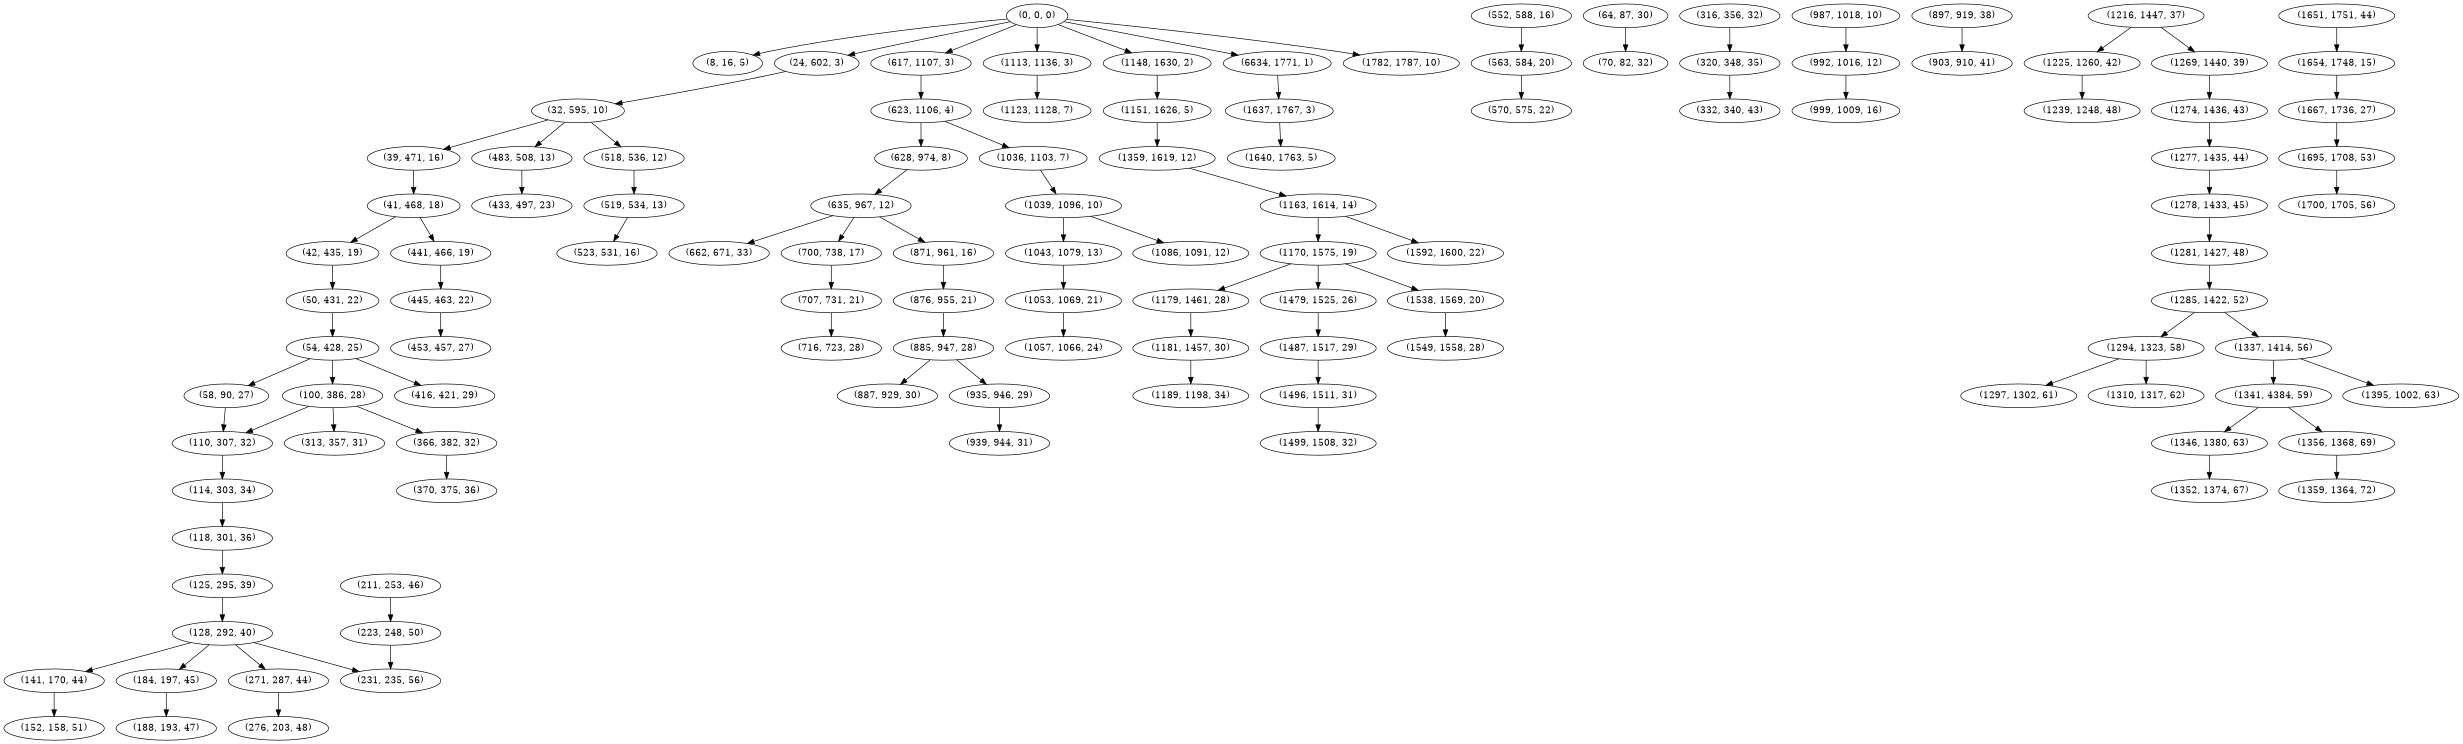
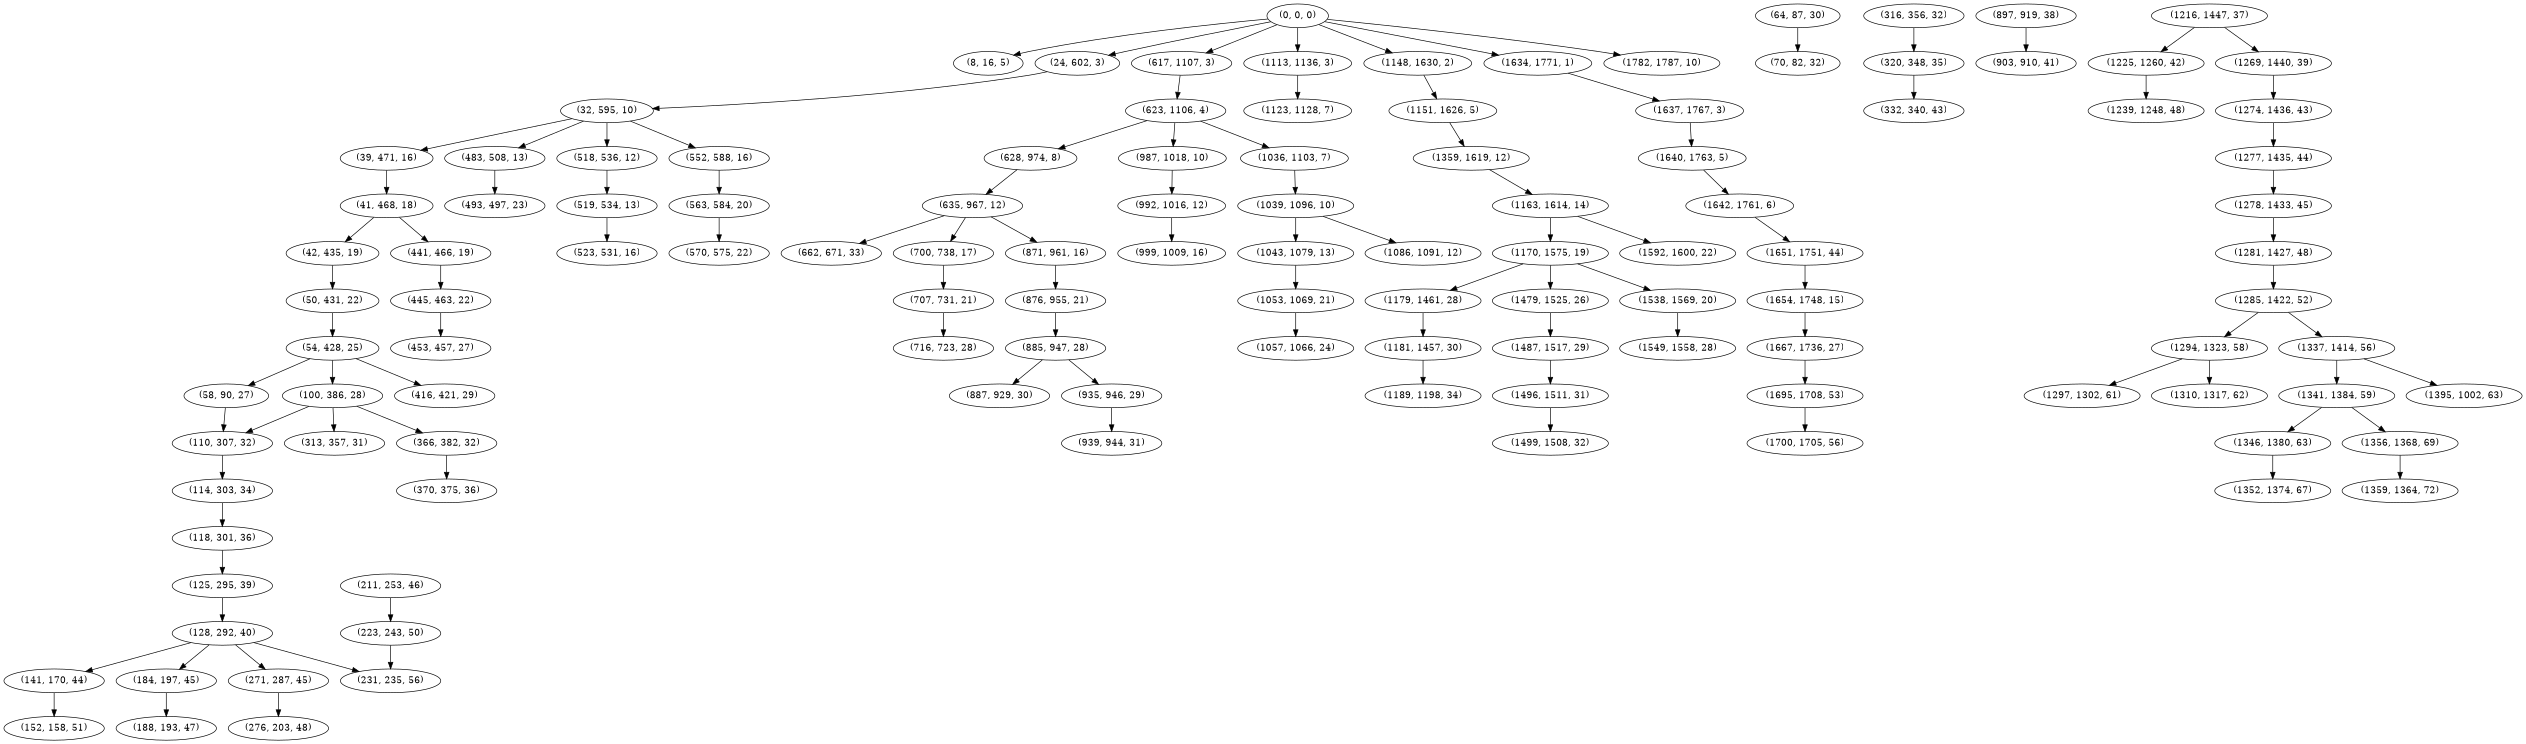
(1277, 63) -> (1538, 63)
none -> (1174, 131)
none -> (660, 133)
(522, 206) -> (495, 206)
none -> (1740, 206)
(2273, 396) -> (2337, 396)
(391, 633) -> (391, 633)
(278, 681) -> (278, 681)
